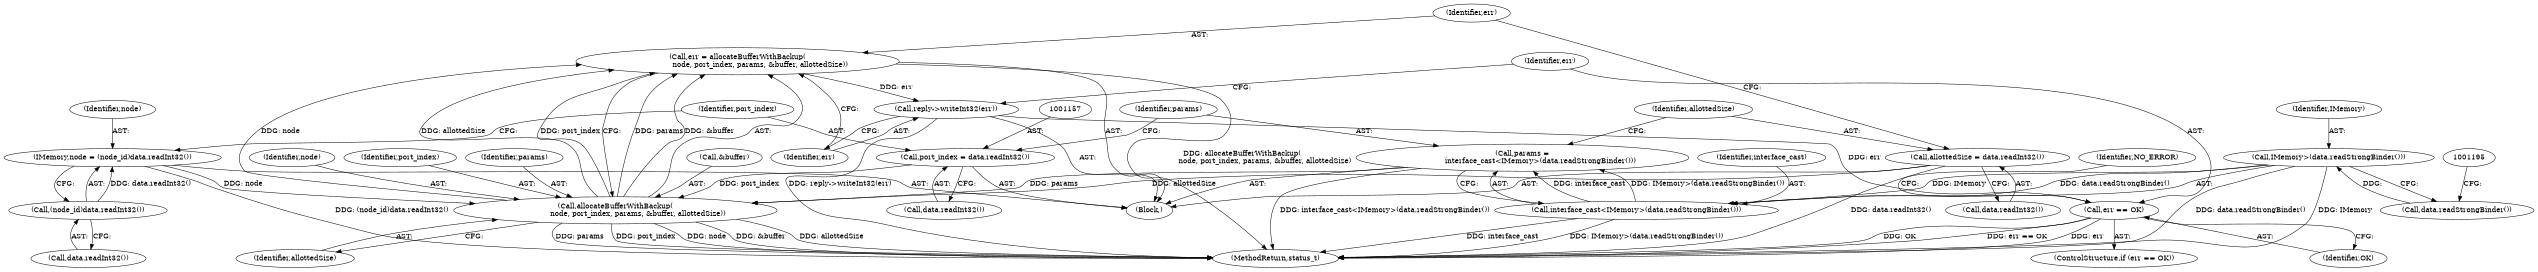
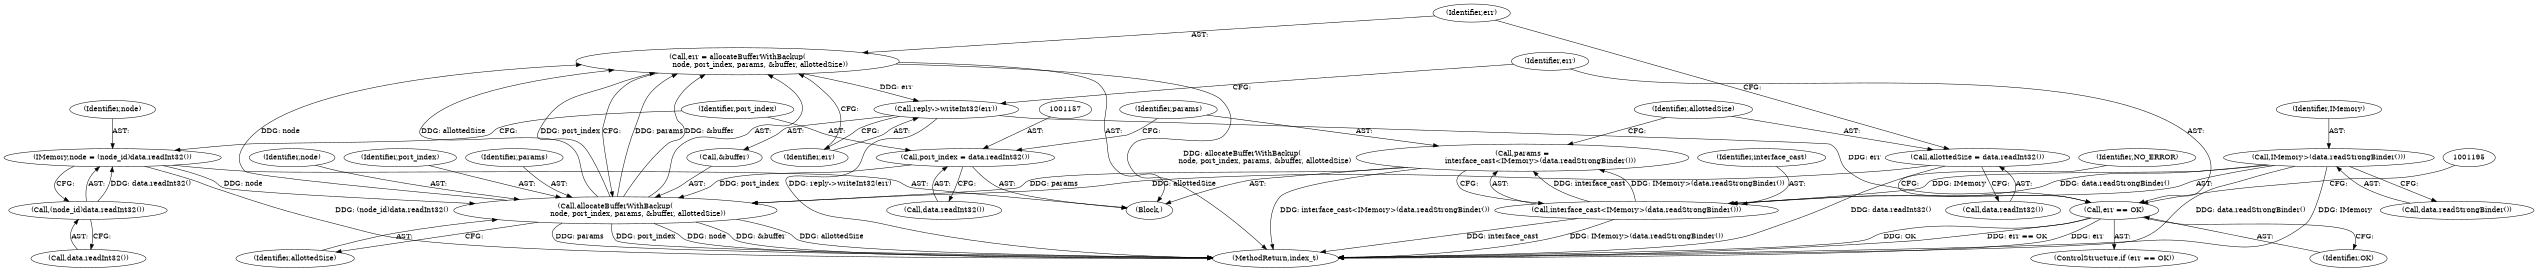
(1074, 166) -> (818, 124)
(1570, 175) -> none
(2464, 181) -> (2302, 183)
(2374, 184) -> (2374, 184)
(1276, 259) -> (1276, 259)
